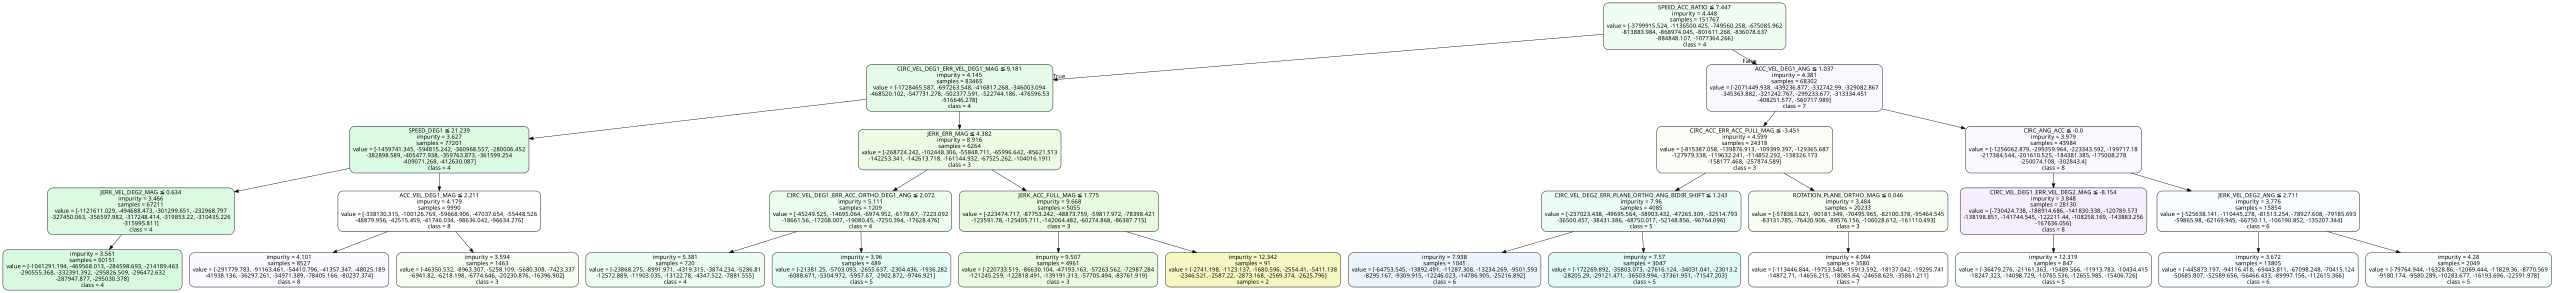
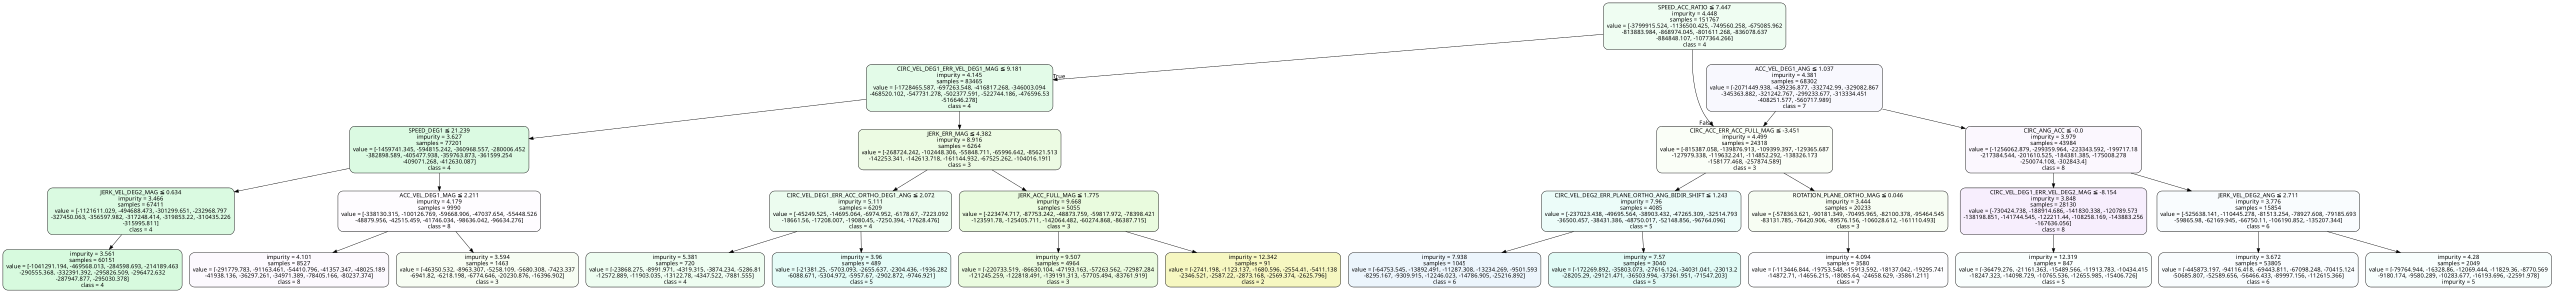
(1743, 56) -> (1695, 88)
(1745, 137) -> (1745, 137)
(1848, 202) -> (1848, 202)
(141, 205) -> (141, 205)
(861, 208) -> (861, 208)
(1058, 263) -> (1058, 263)
(1645, 263) -> (1645, 263)
(2258, 263) -> (2258, 263)
(1253, 282) -> (1253, 282)
(2459, 282) -> (2459, 282)
